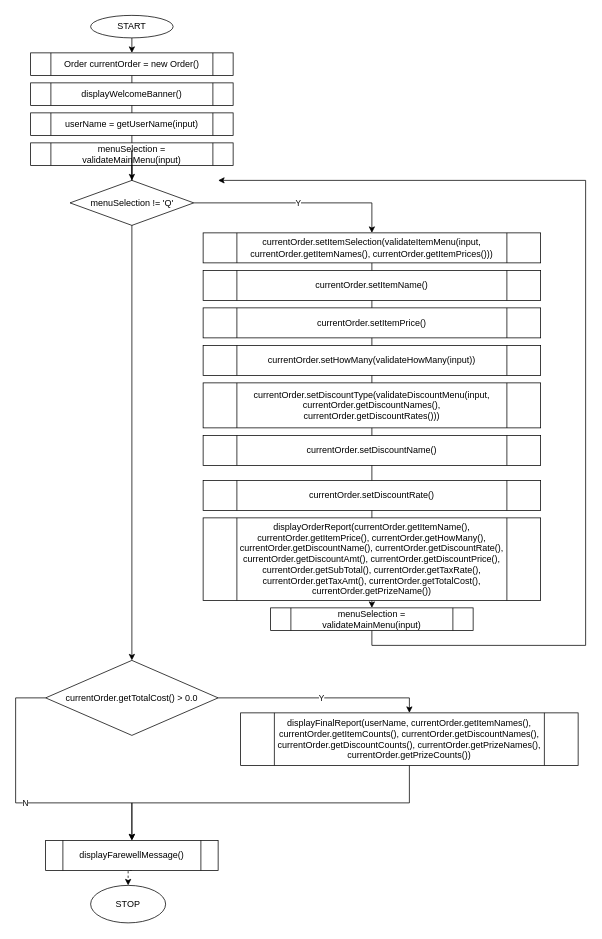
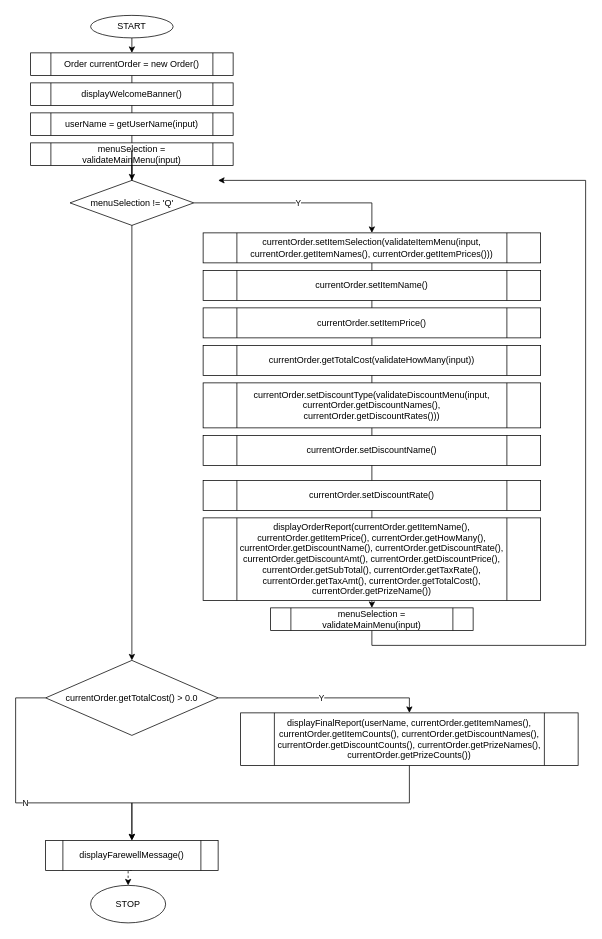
(372, 360) -> (372, 360)
